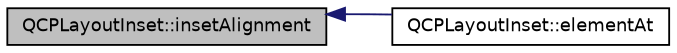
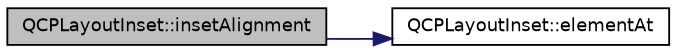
(369, 14) -> (350, 39)
